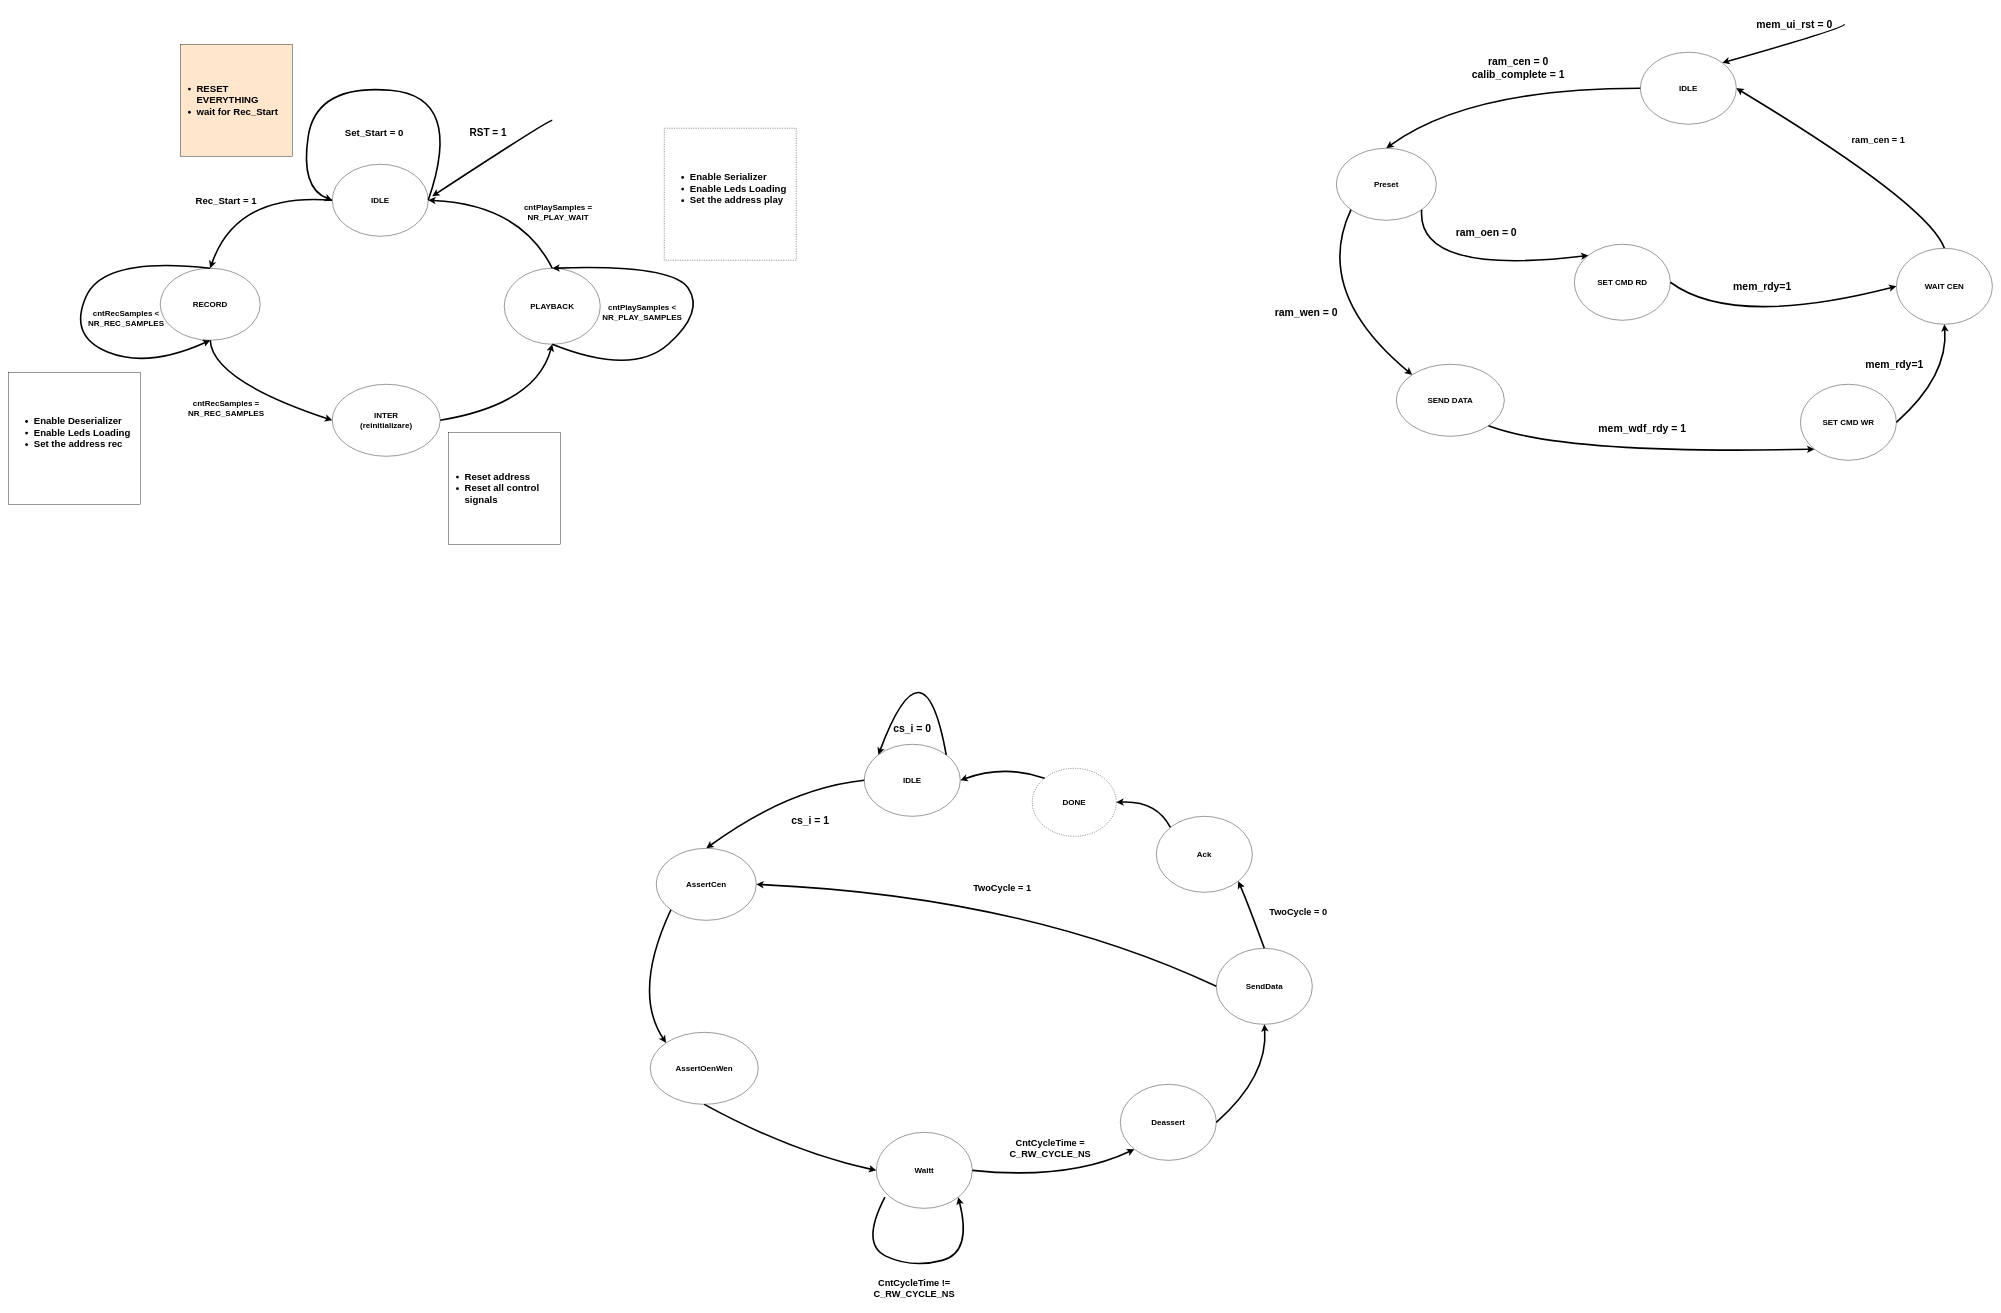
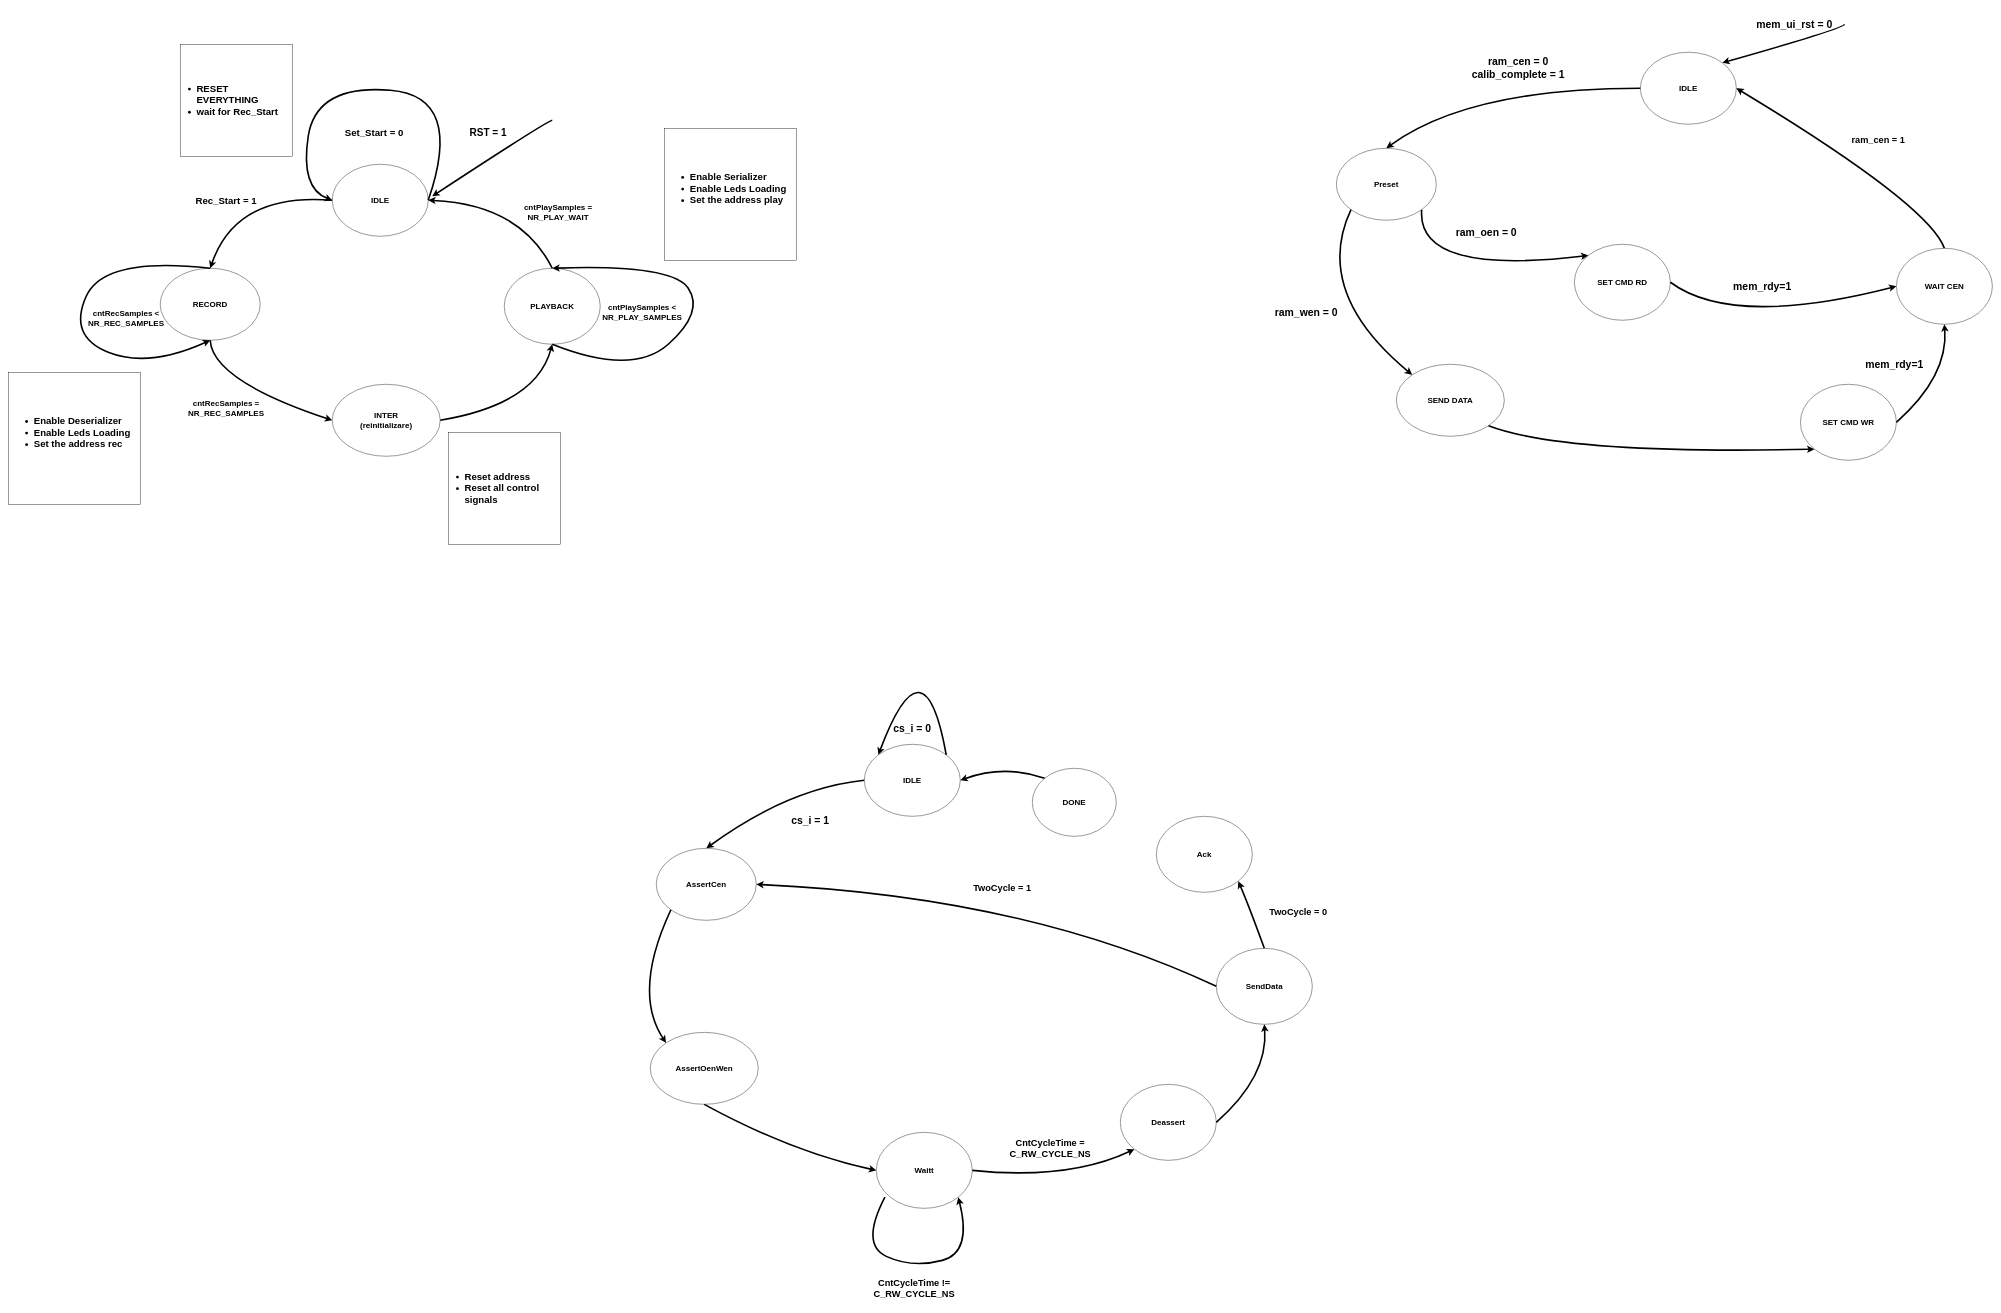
(236, 100) -> (236, 100)
(730, 194) -> (730, 194)
(1642, 428) -> none
(1074, 802) -> (1074, 802)
(1150, 807) -> none
